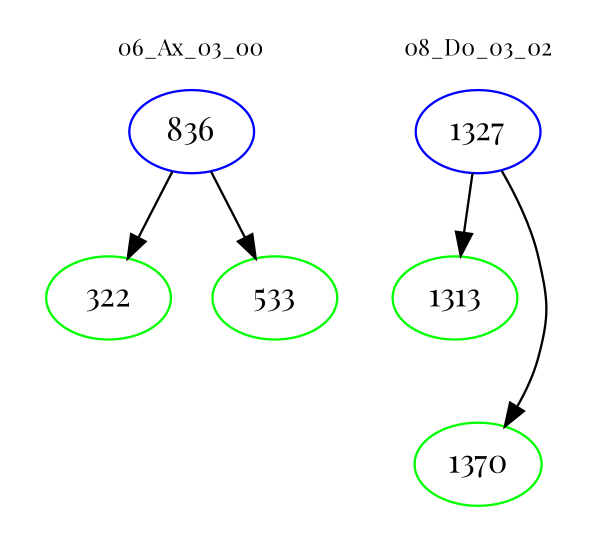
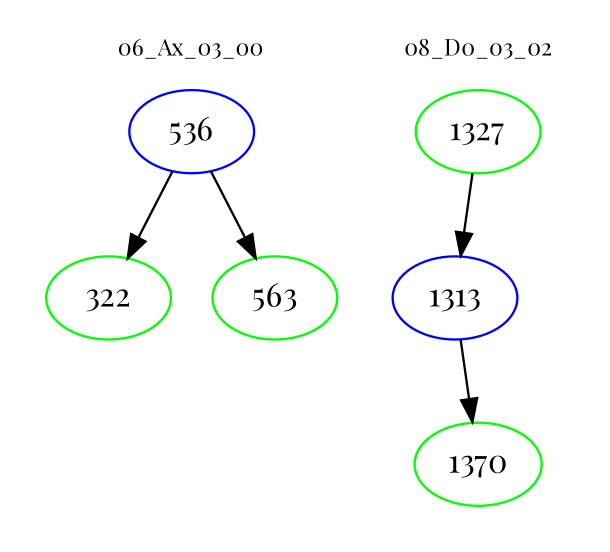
(192, 132) -> (192, 132)
(478, 132) -> (478, 132)
(544, 287) -> (465, 369)
(275, 298) -> (275, 298)
(455, 298) -> (455, 298)
